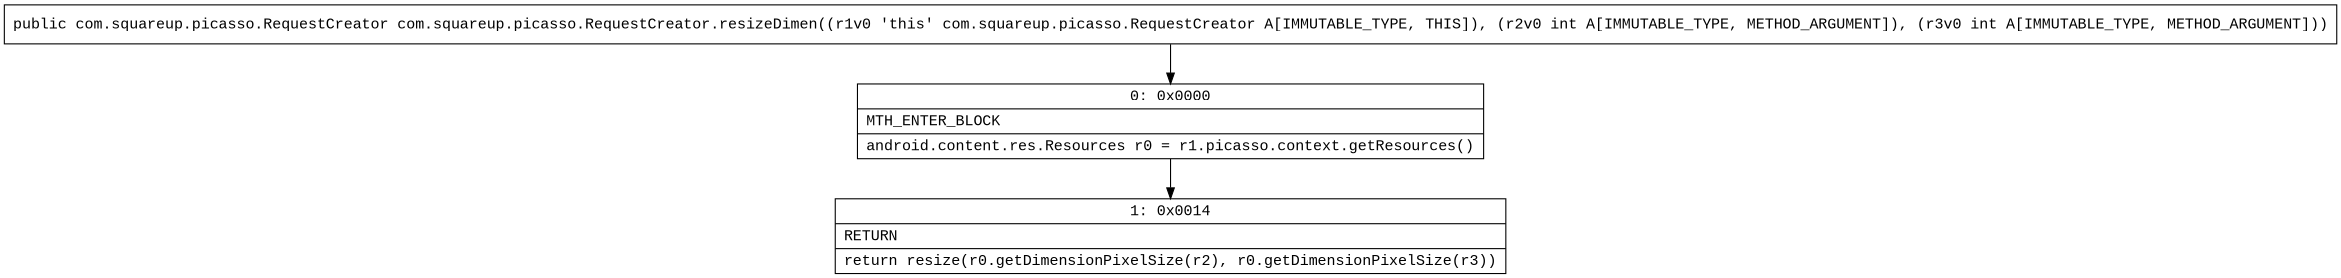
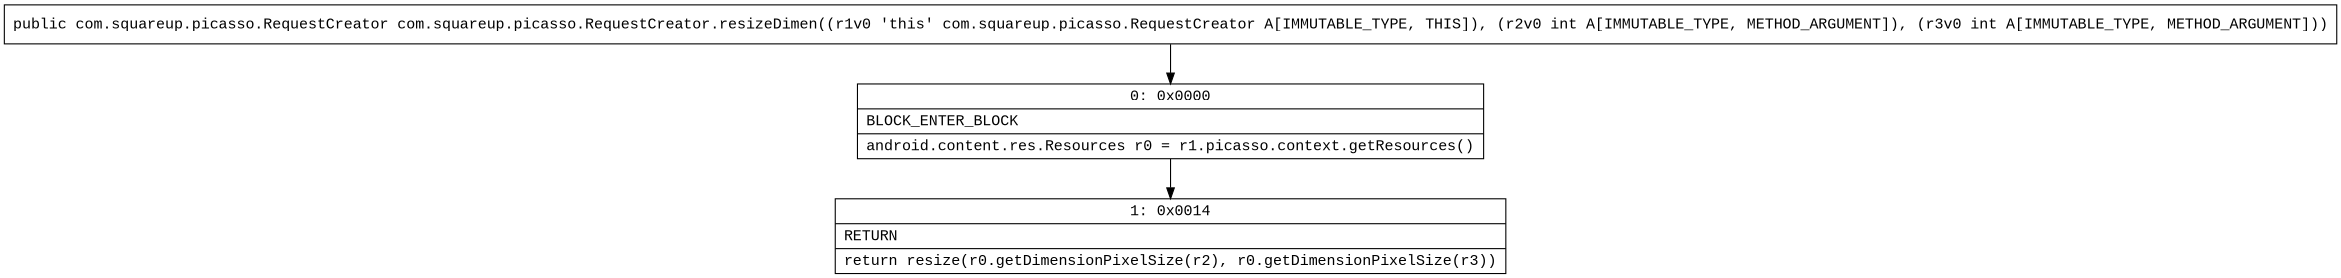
(933, 121) -> (942, 121)
